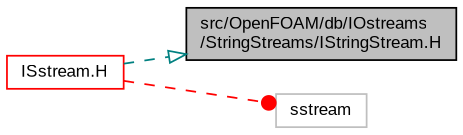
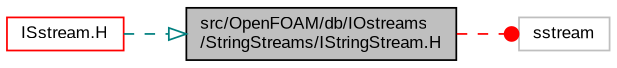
(193, 91) -> (481, 34)
